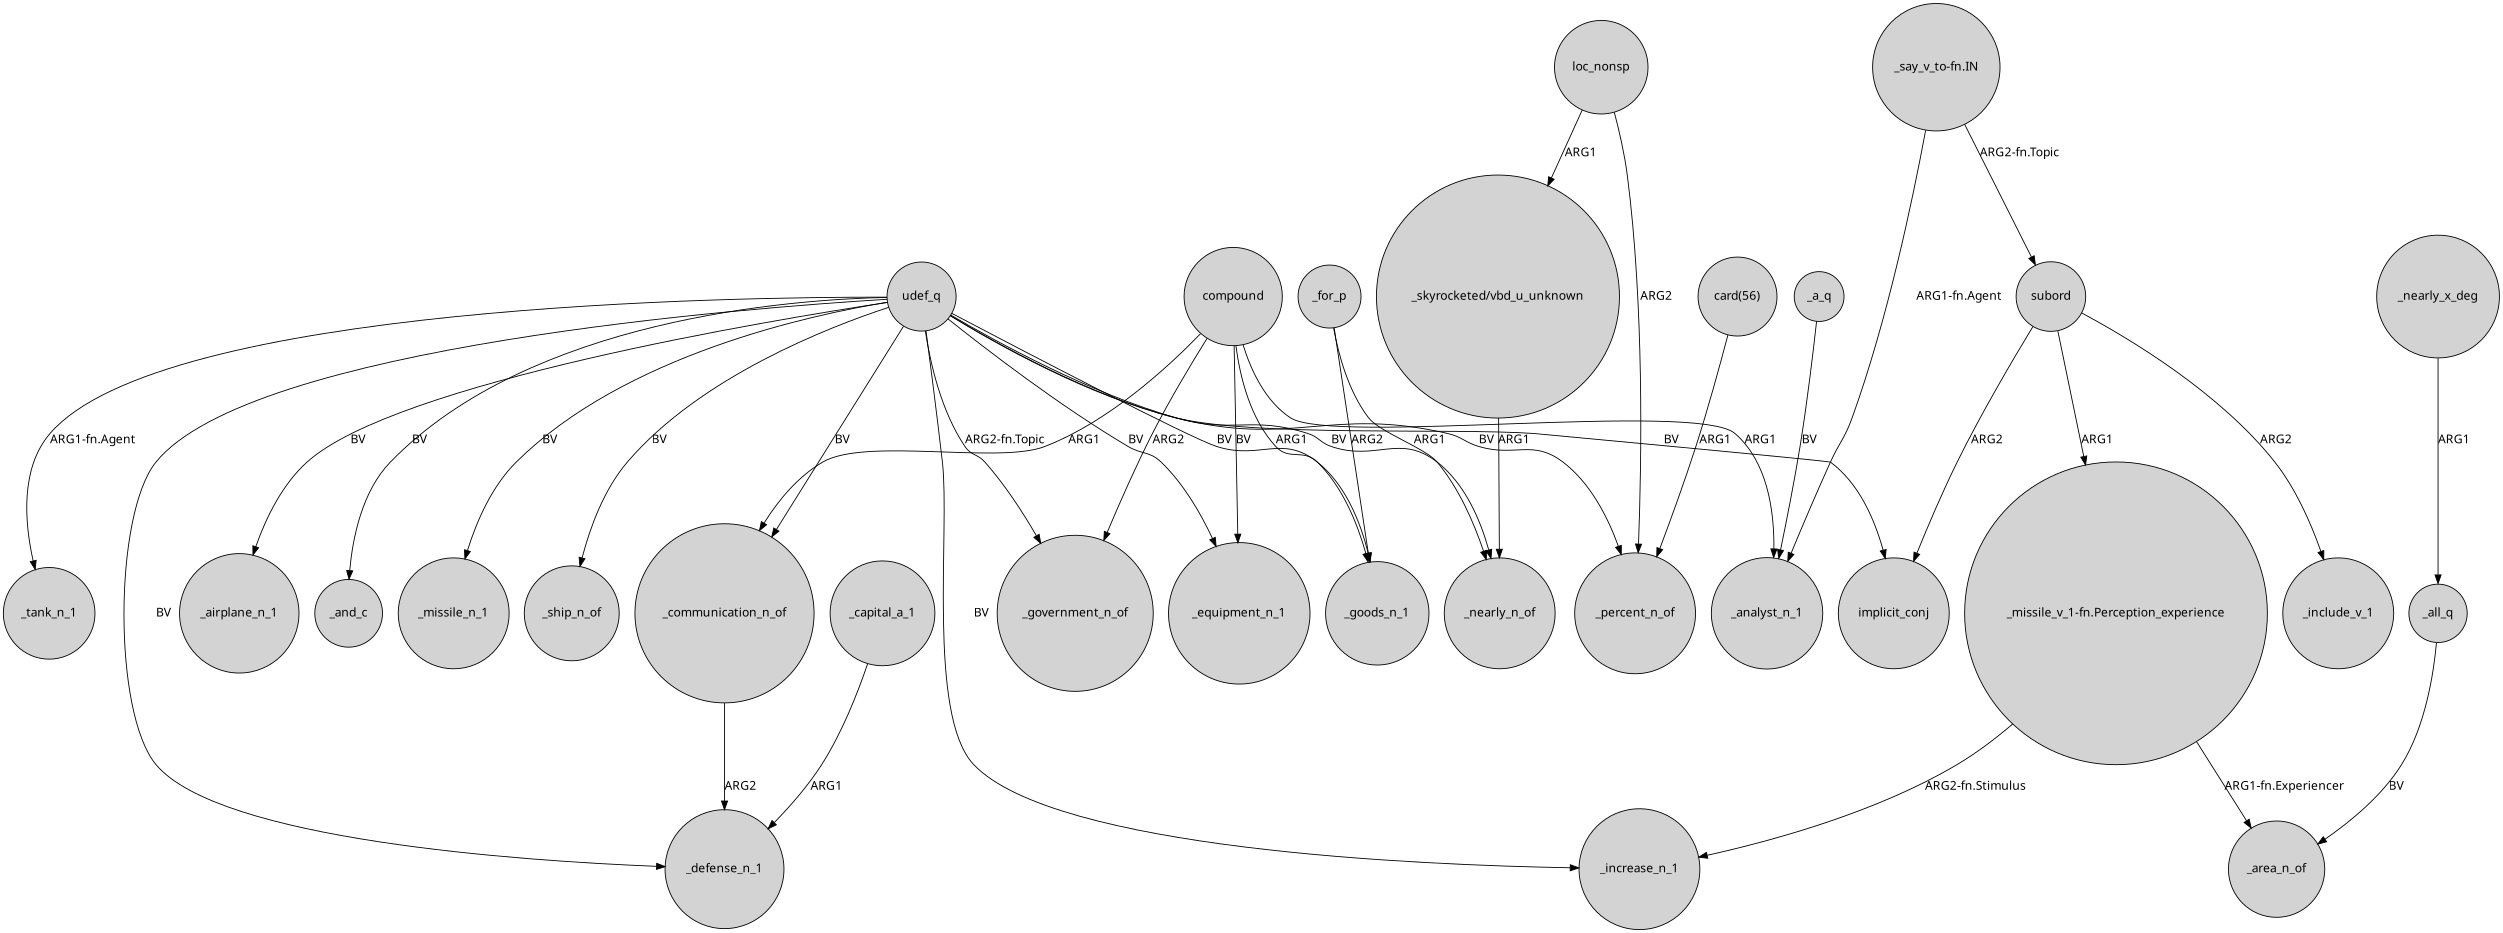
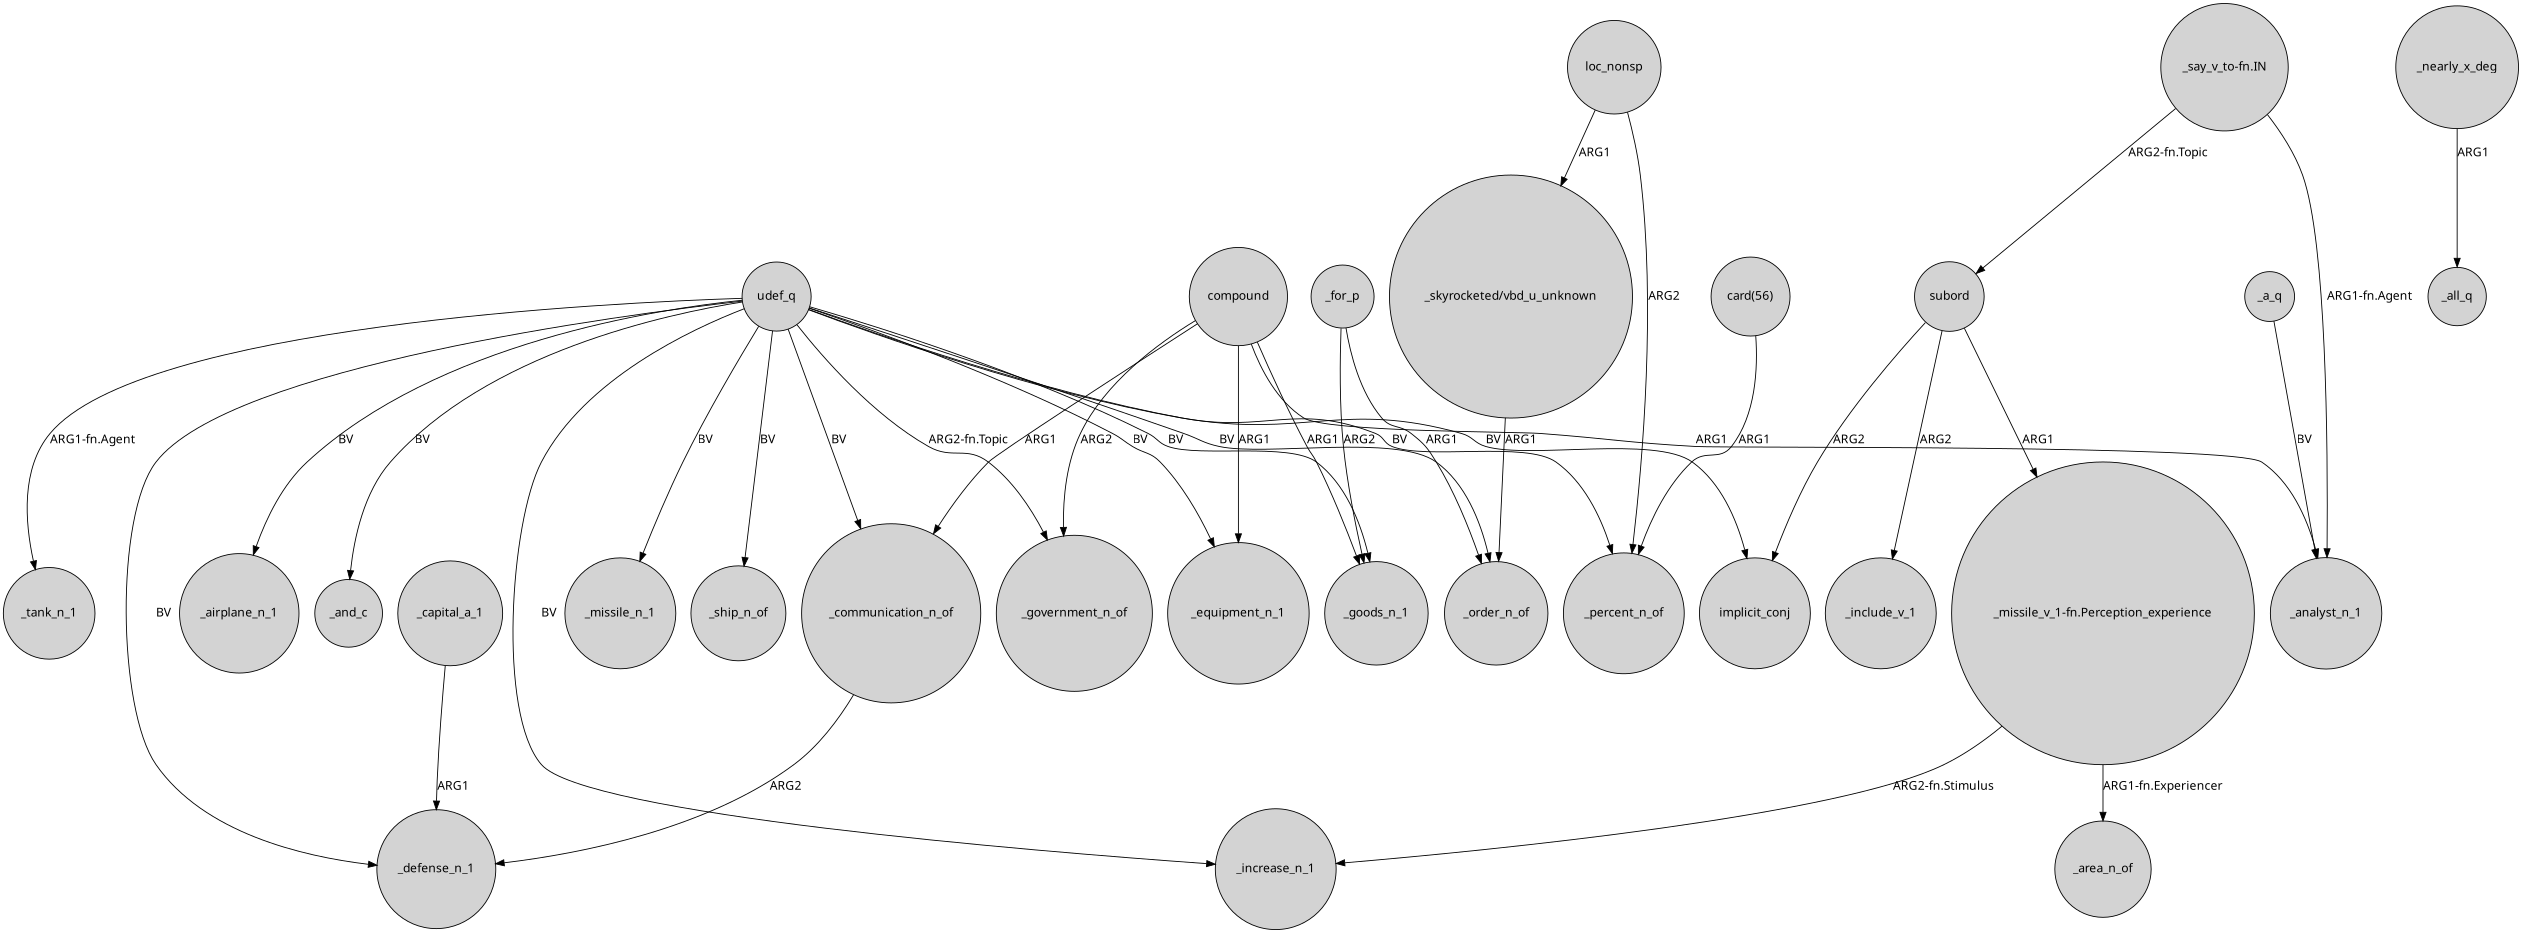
(1244, 440) -> (1254, 440)
(1500, 613) -> (1496, 613)
(2406, 756) -> none
